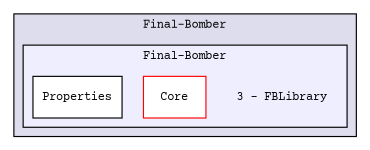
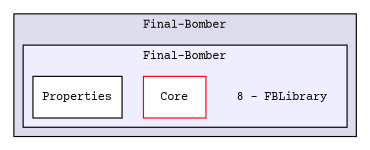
(282, 97) -> (282, 97)
